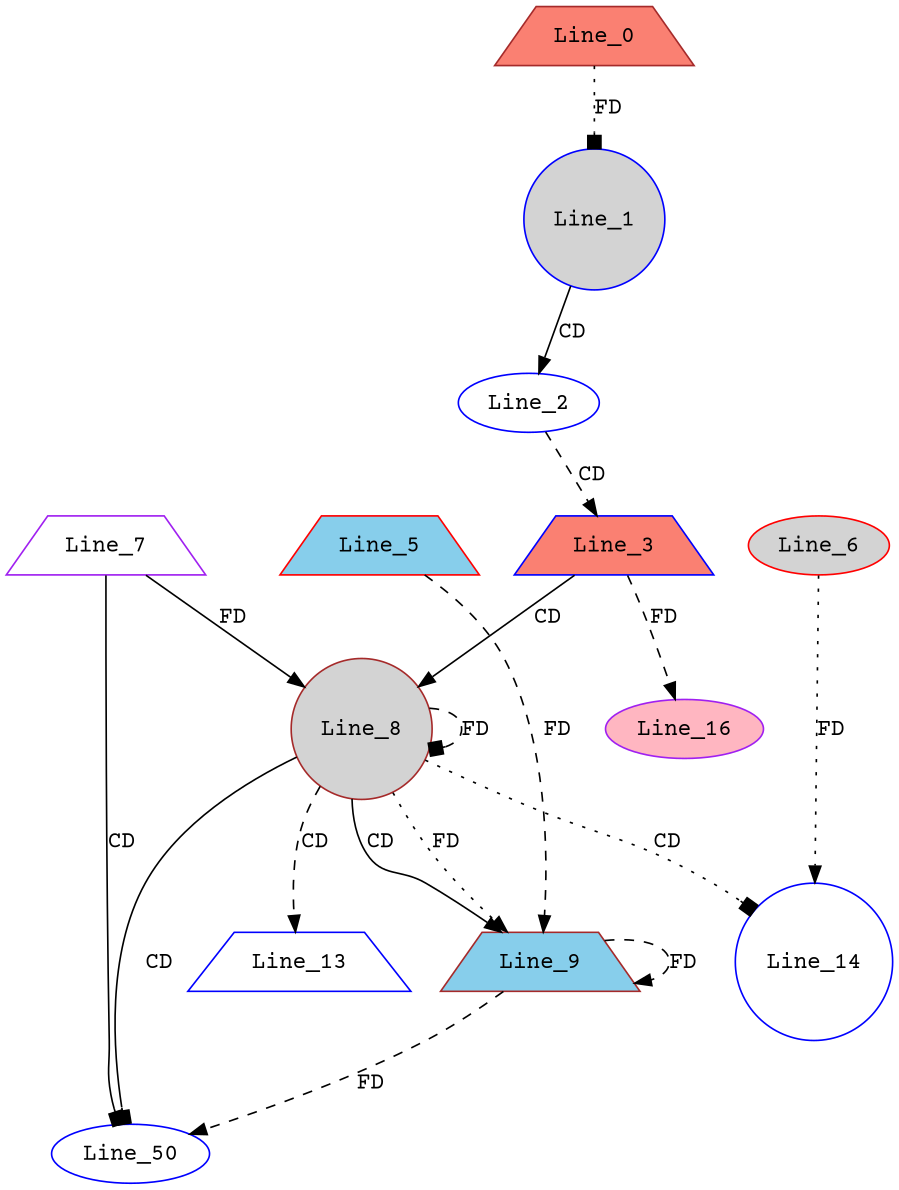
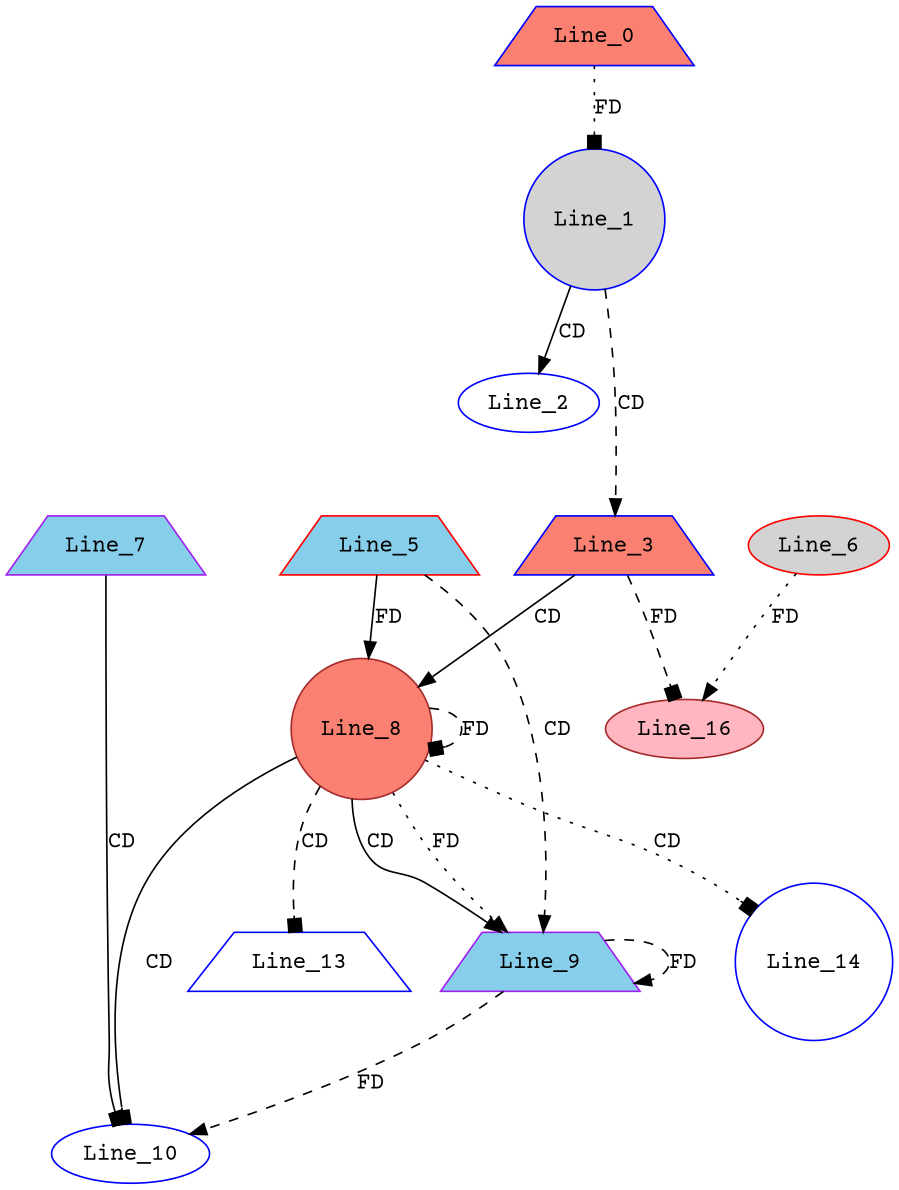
(594, 36) -> (594, 36)
(567, 467) -> (615, 394)
(106, 545) -> (106, 545)
(218, 626) -> (374, 608)
(650, 629) -> (650, 629)
(817, 721) -> (753, 629)
(362, 729) -> (362, 729)
(557, 729) -> (557, 729)
(684, 729) -> (684, 729)
(297, 849) -> (297, 849)
(540, 962) -> (540, 962)
(131, 1154) -> (131, 1154)
